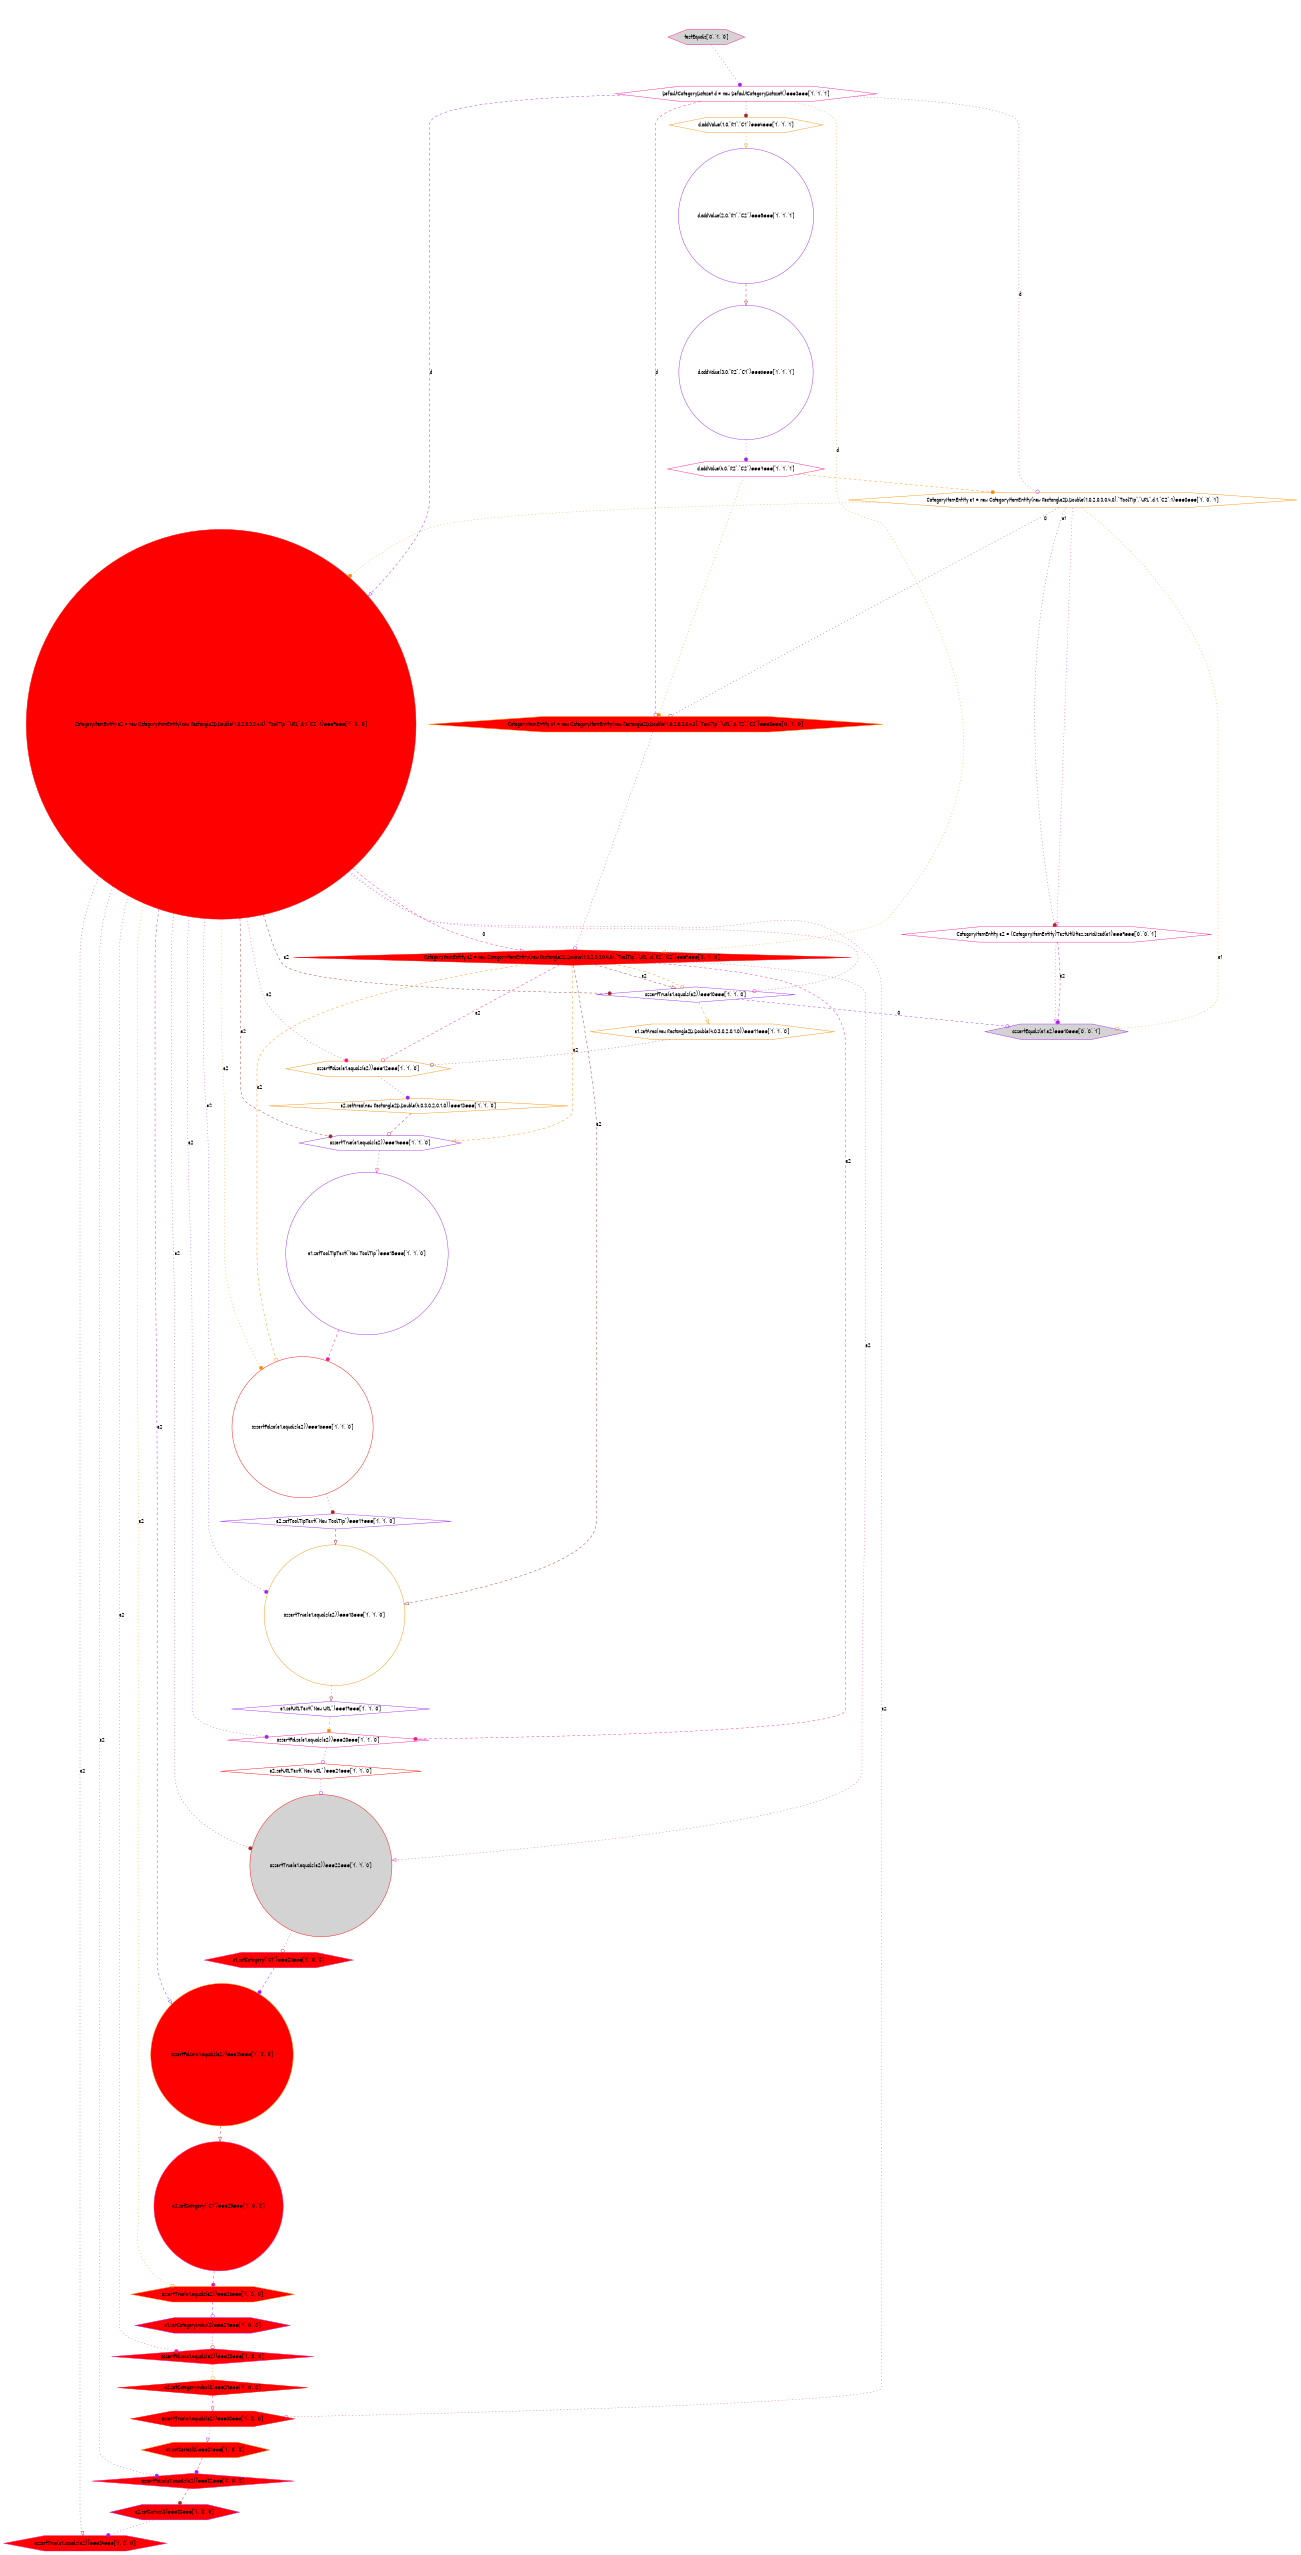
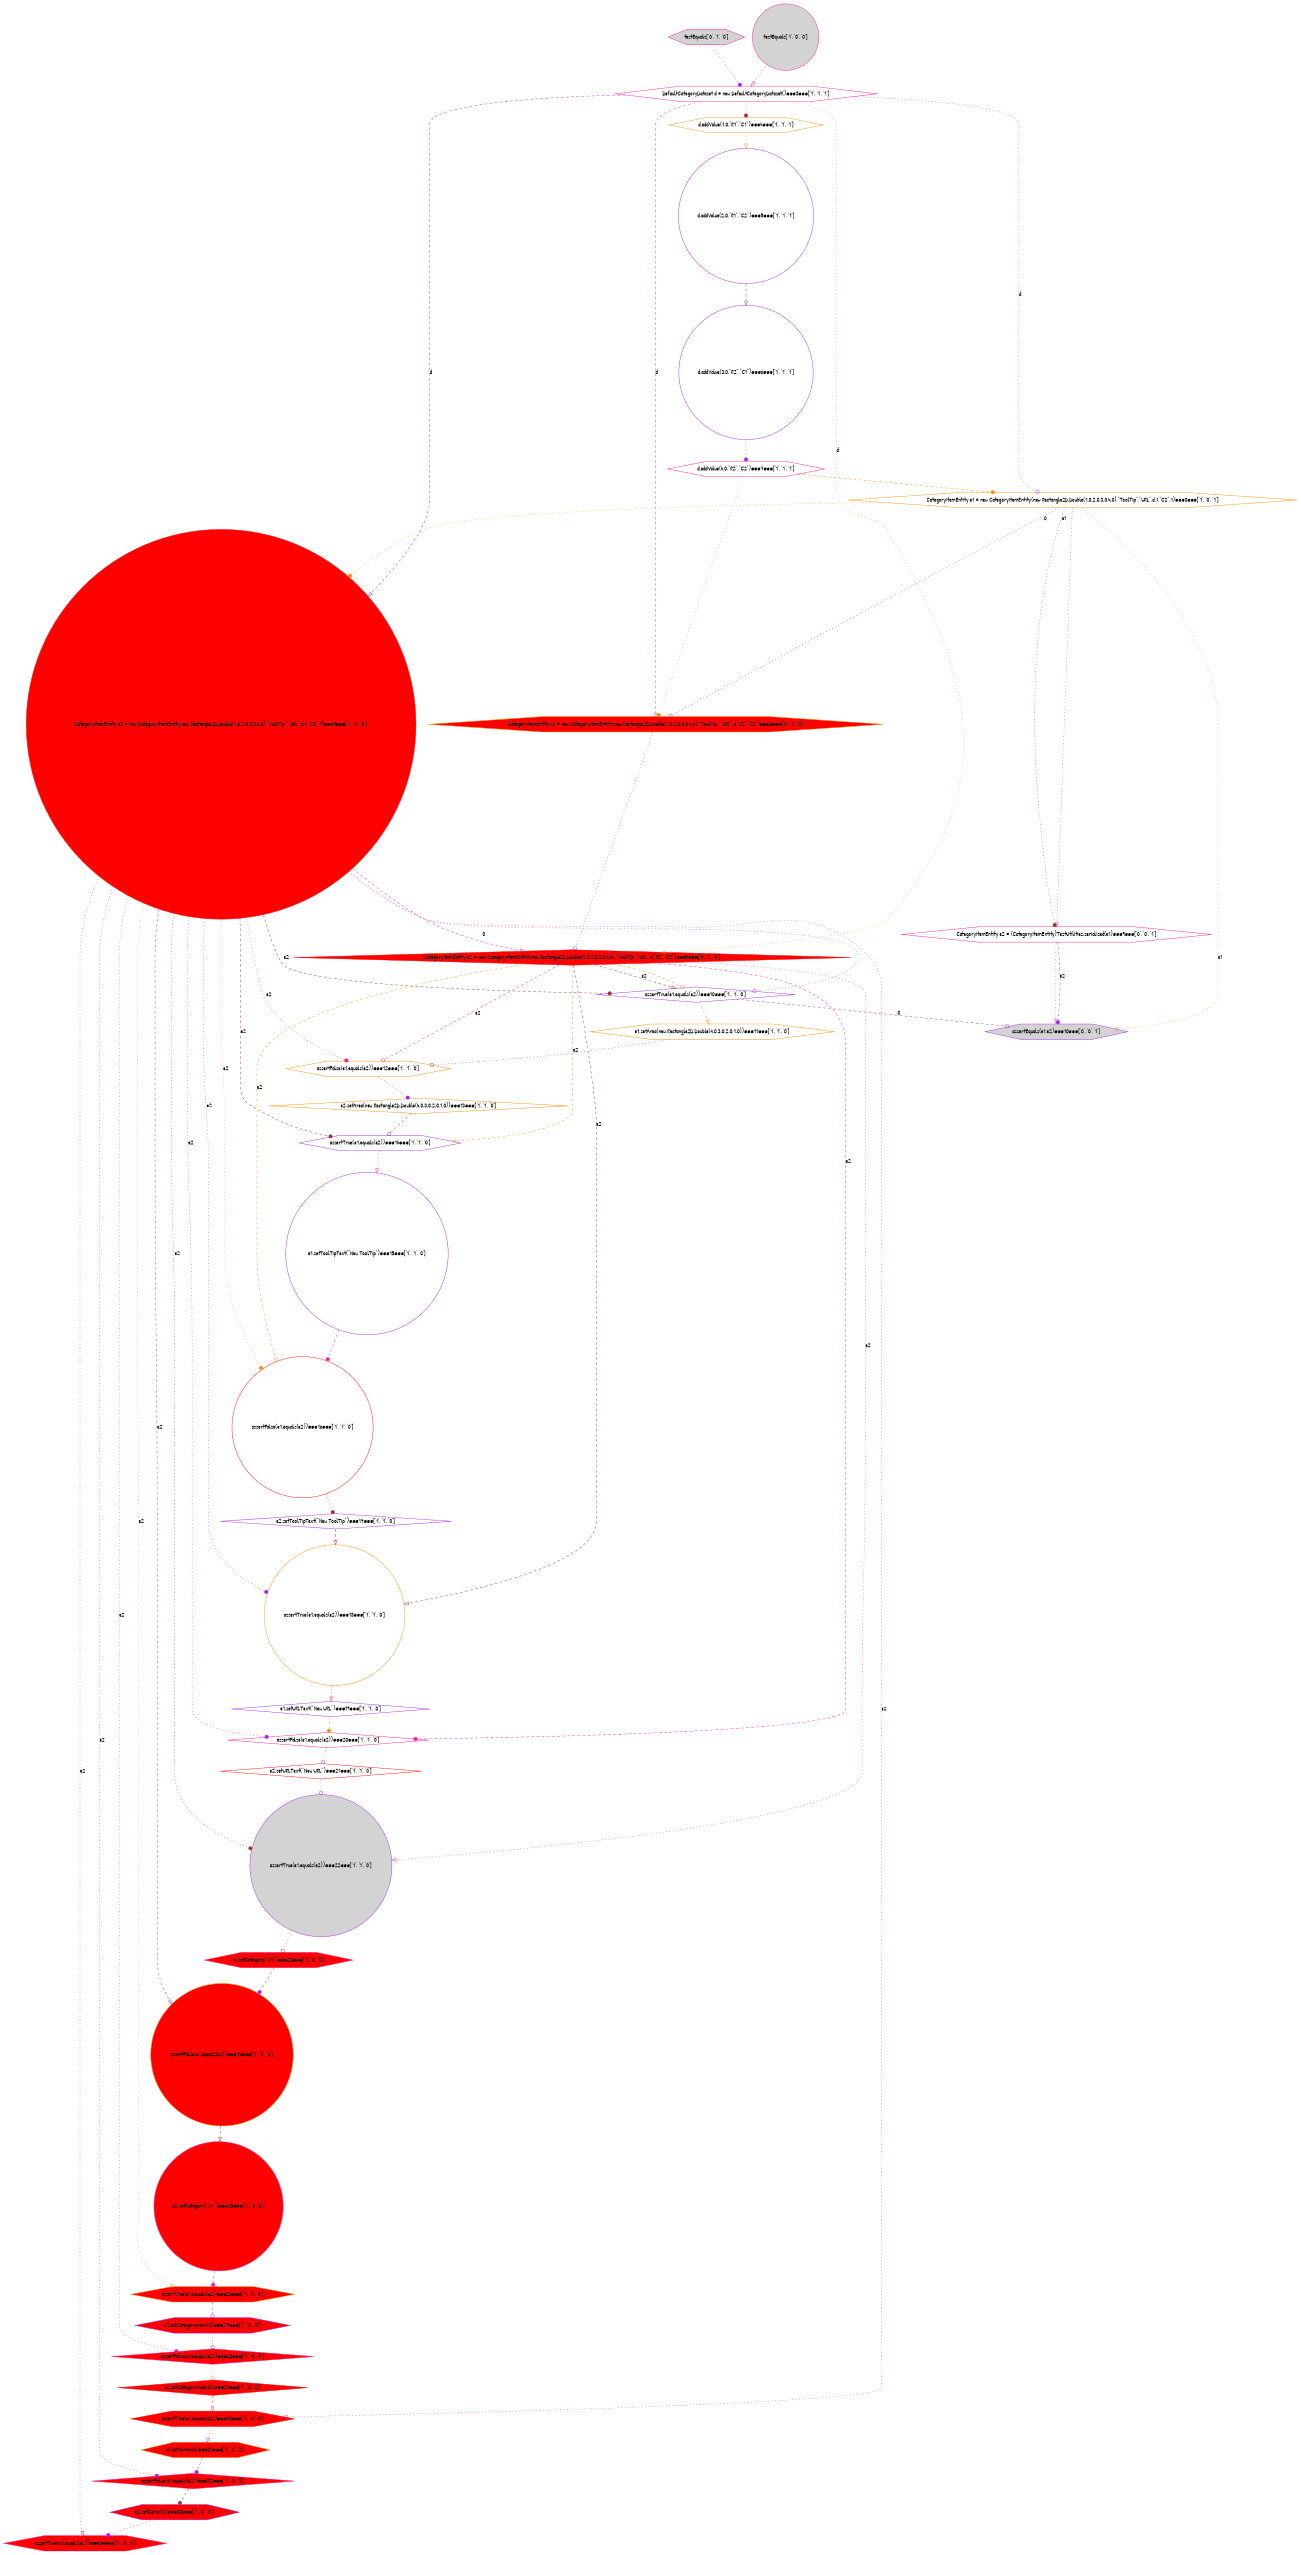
none -> (786, 37)
(321, 1866) -> (321, 1866)
